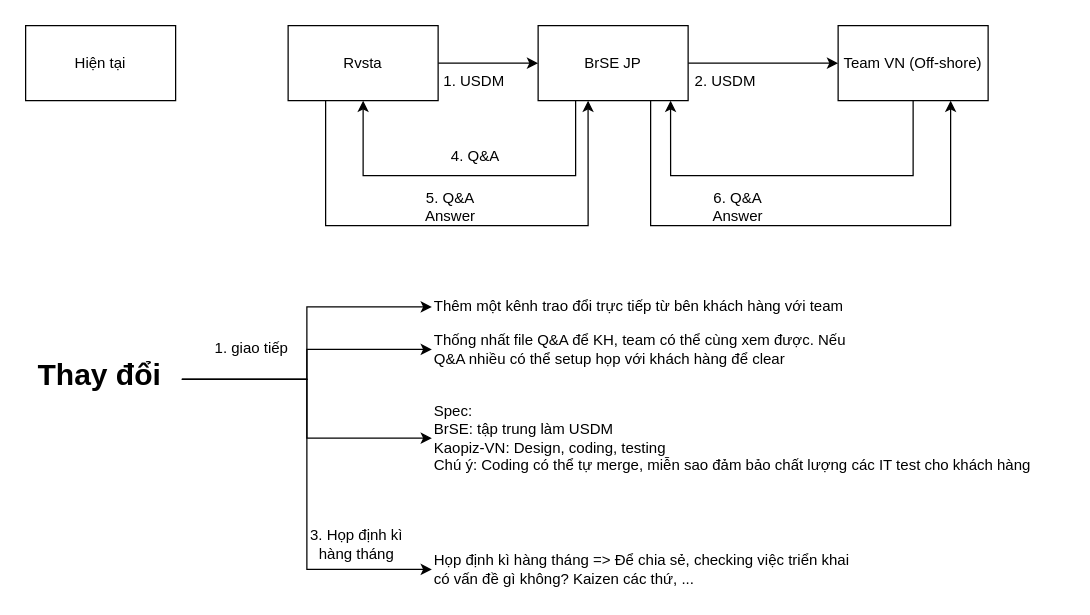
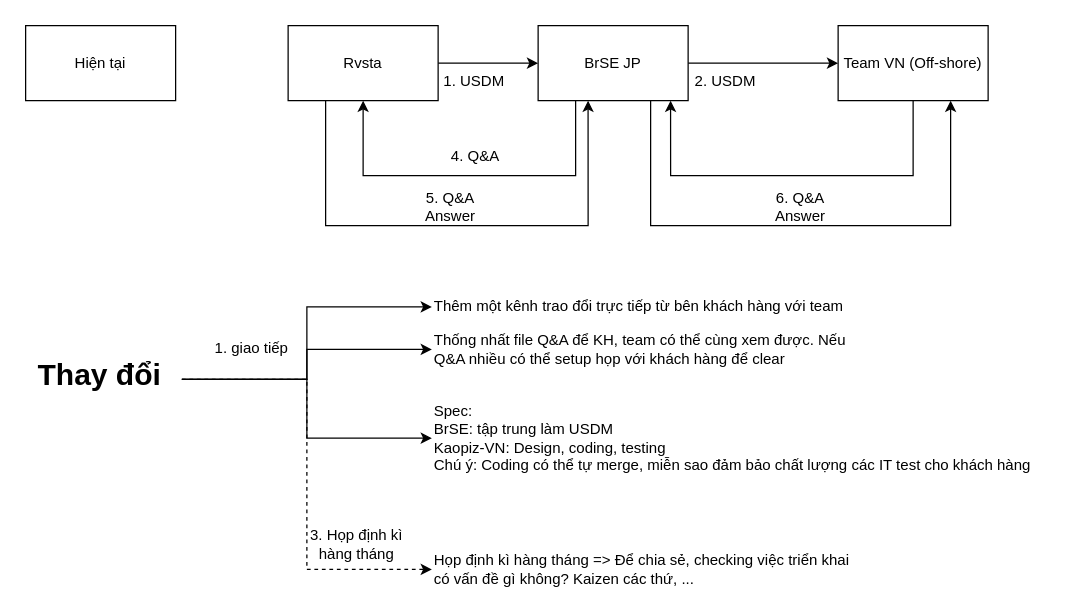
(738, 207) -> (801, 207)
(307, 561) -> (307, 561)
